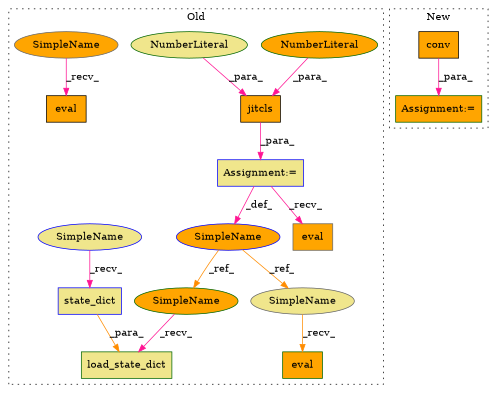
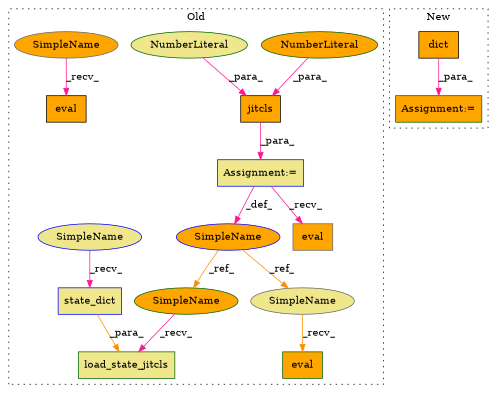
(439, 45) -> (439, 45)
(127, 365) -> (127, 365)
